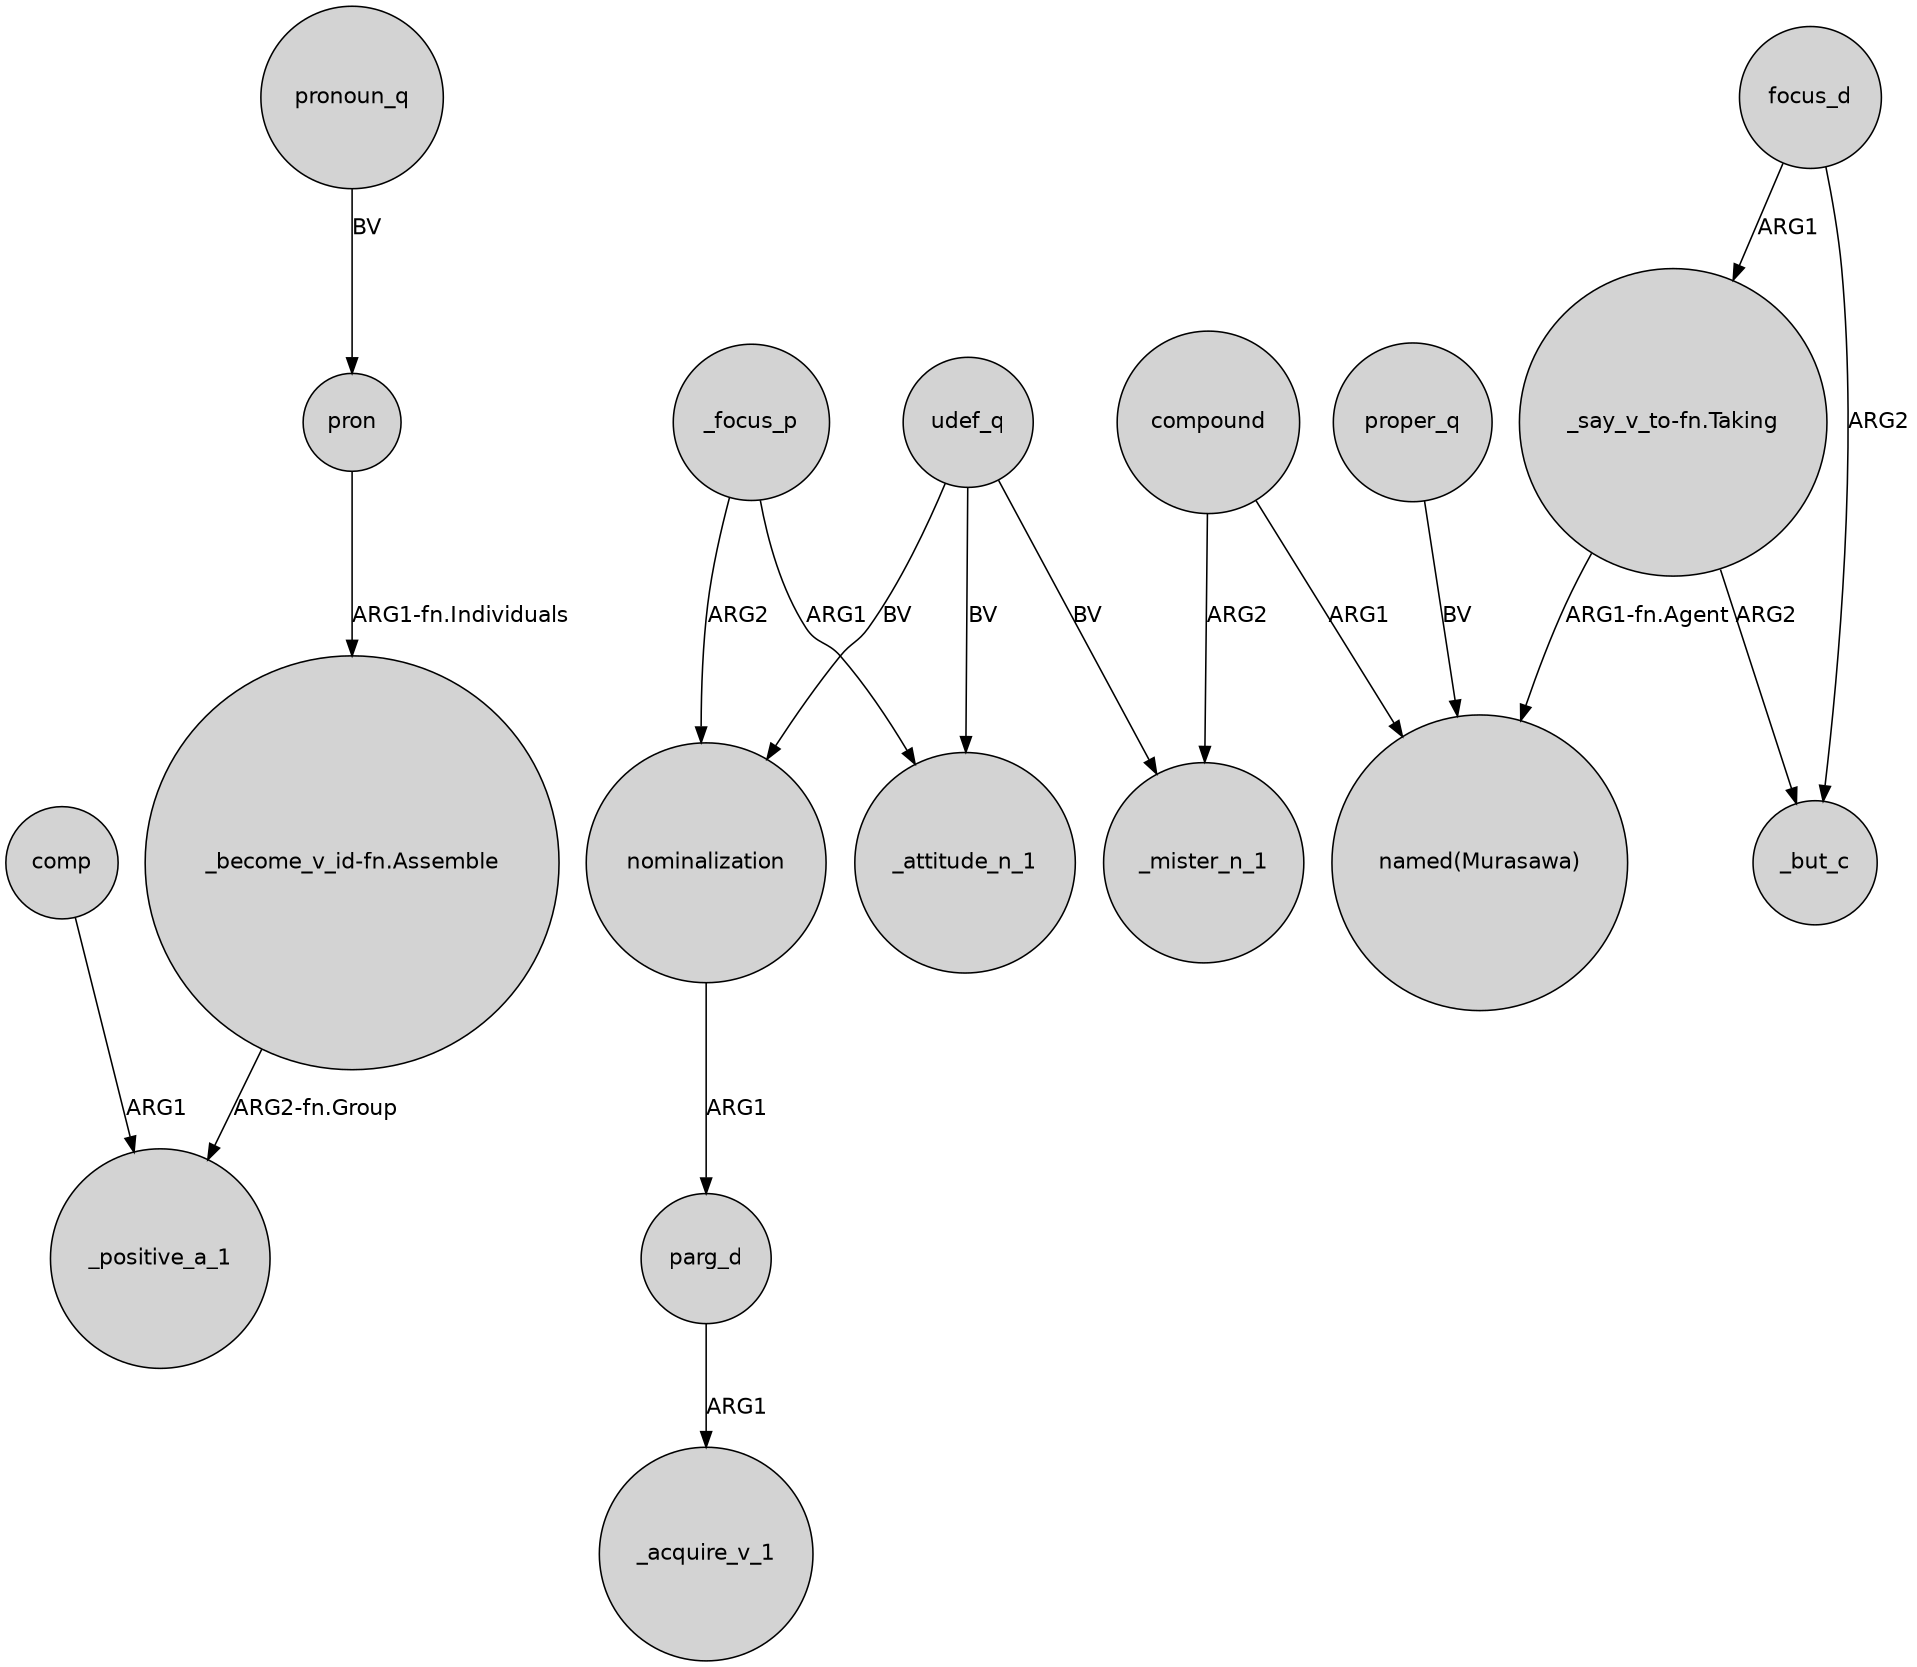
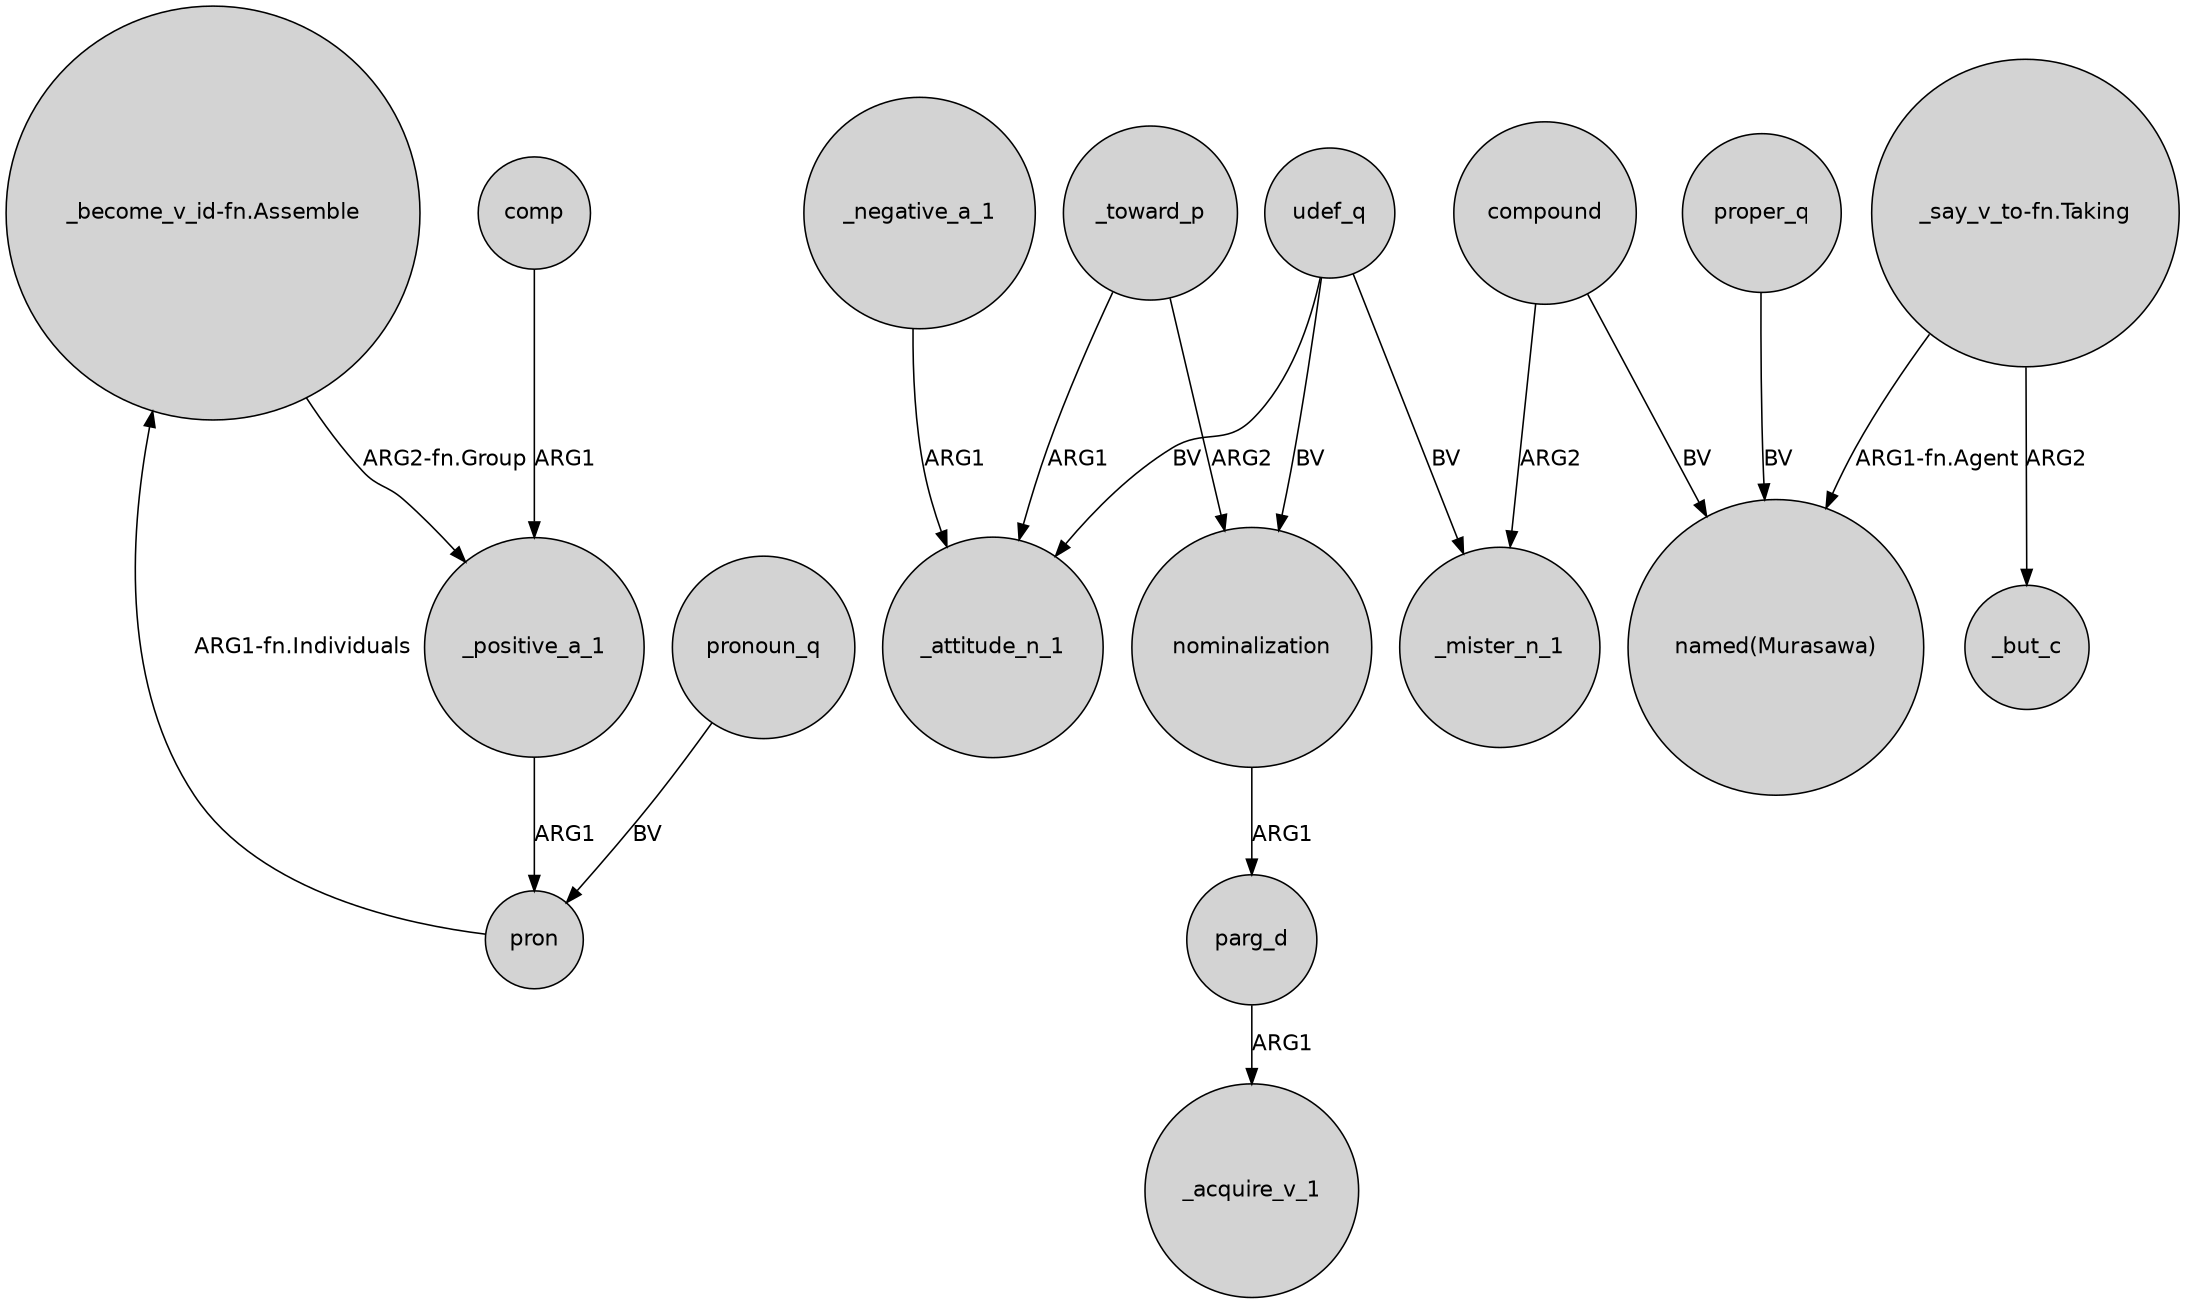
(1810, 97) -> none
none -> (920, 213)
(751, 422) -> (1150, 213)
(1360, 616) -> (1697, 460)
none -> (534, 816)
